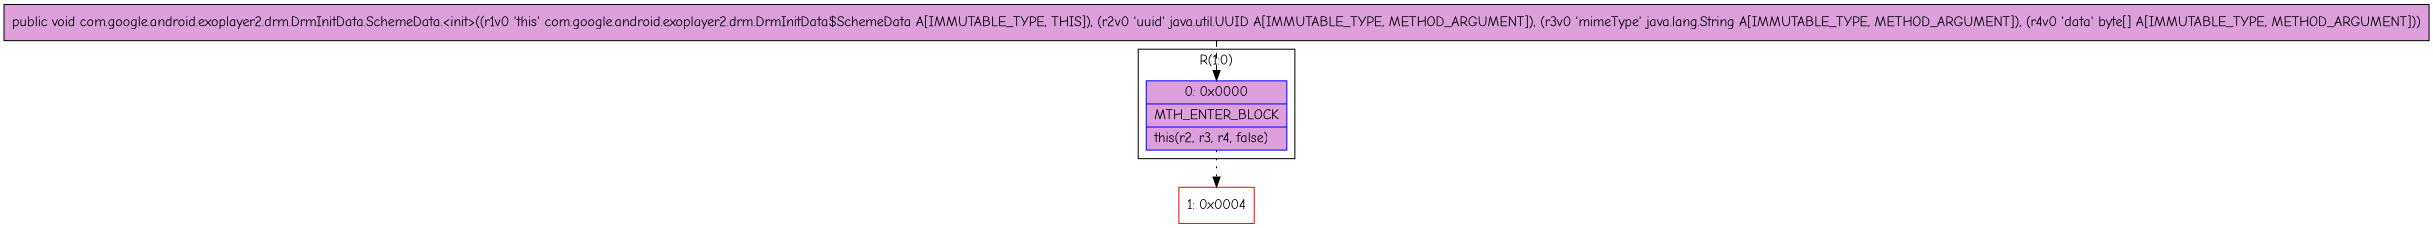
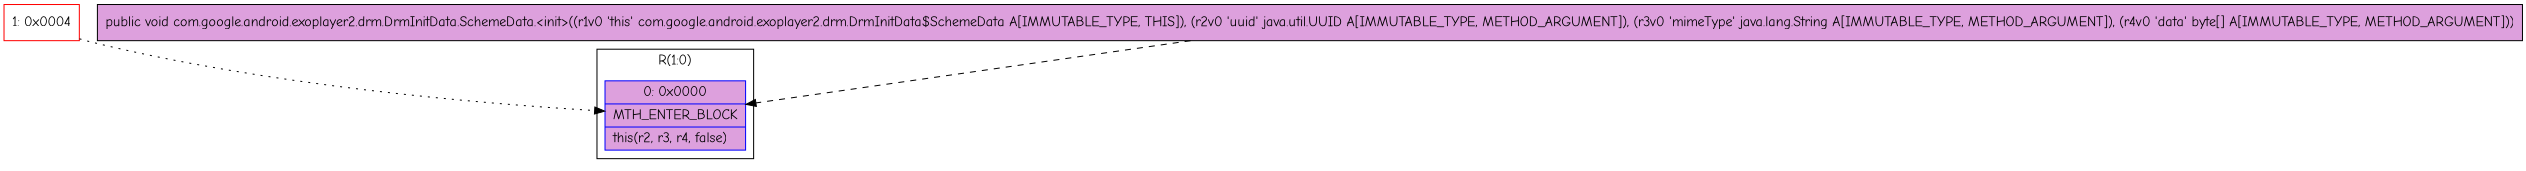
(1217, 165) -> (335, 86)
